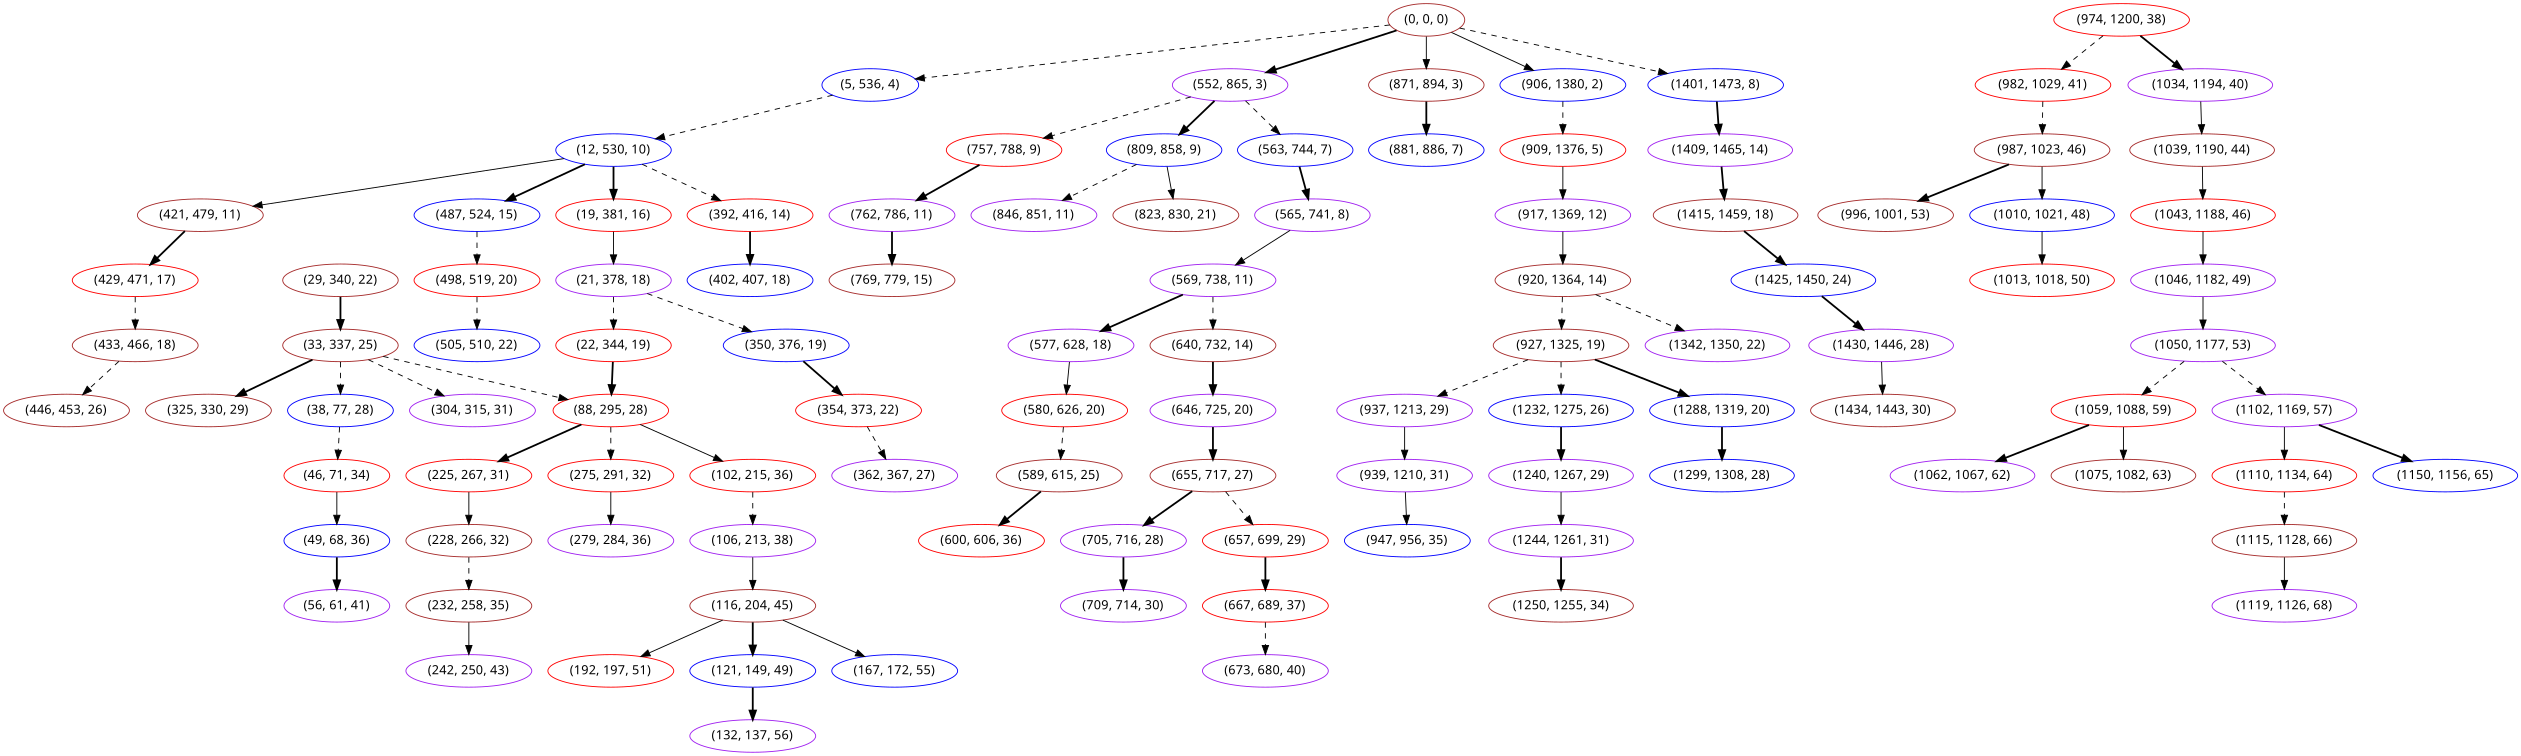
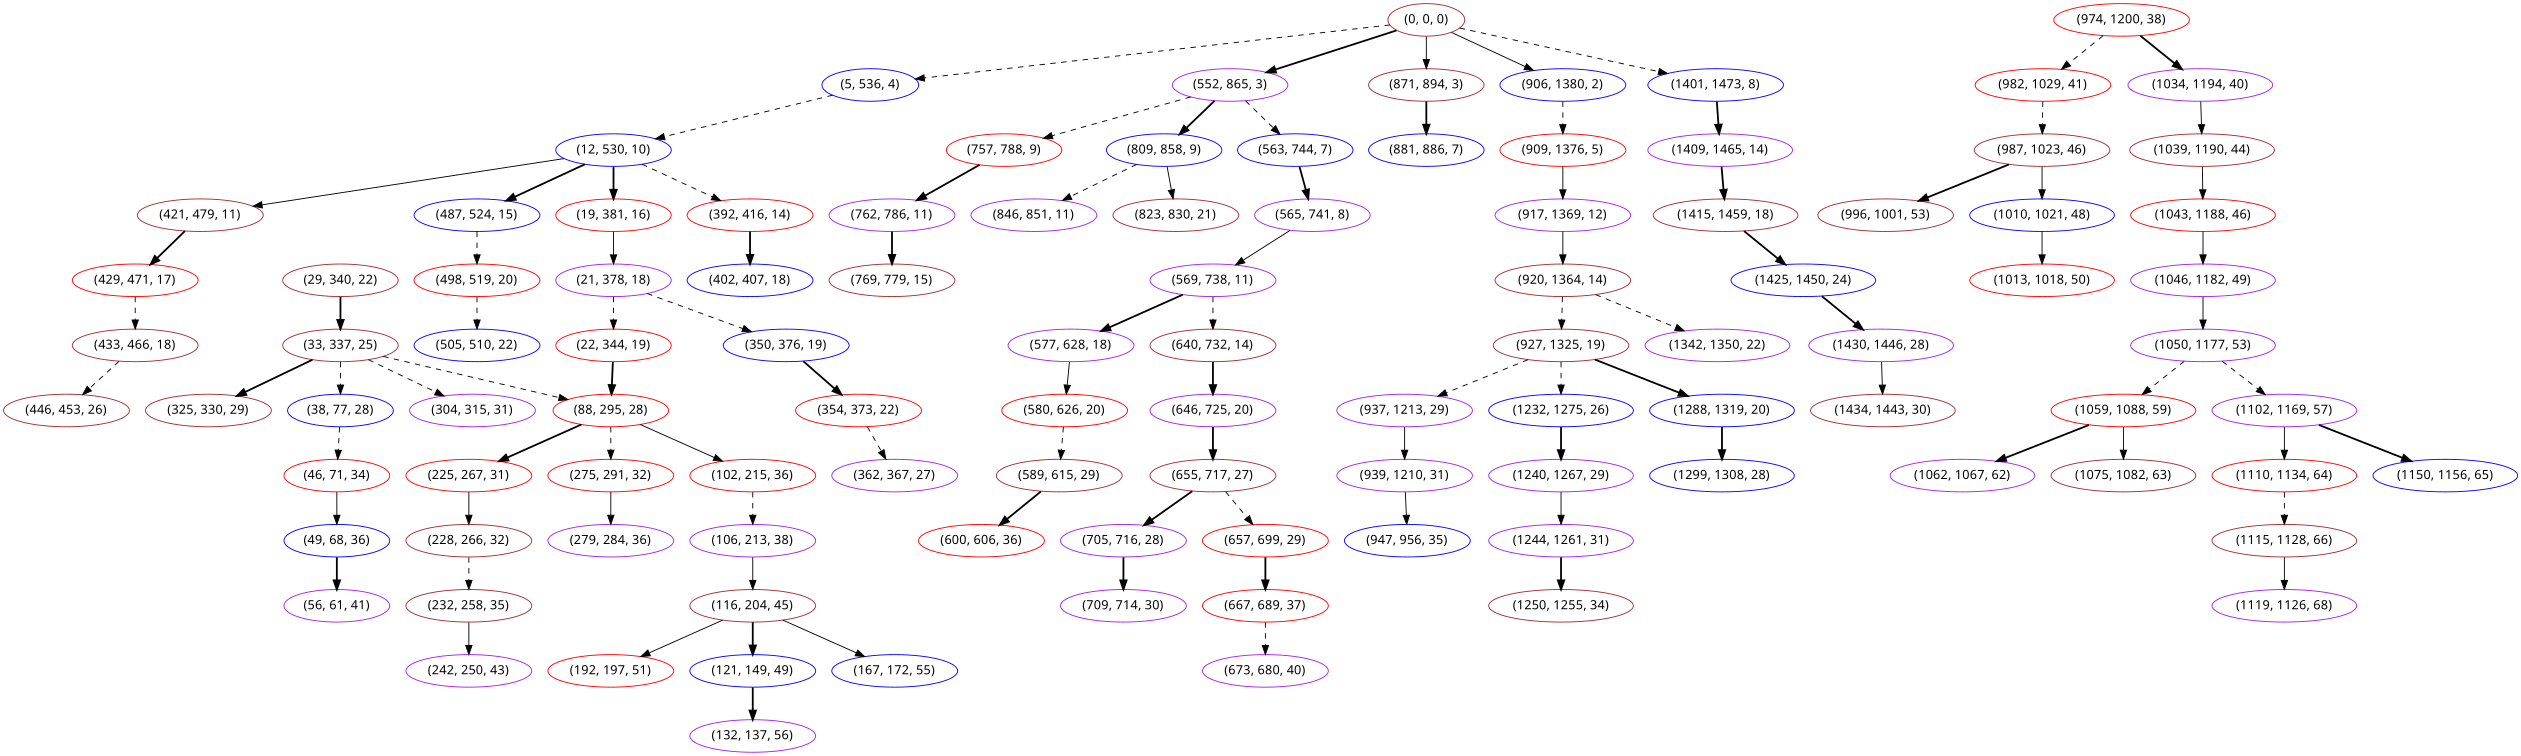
(1059, 476) -> (1059, 476)
